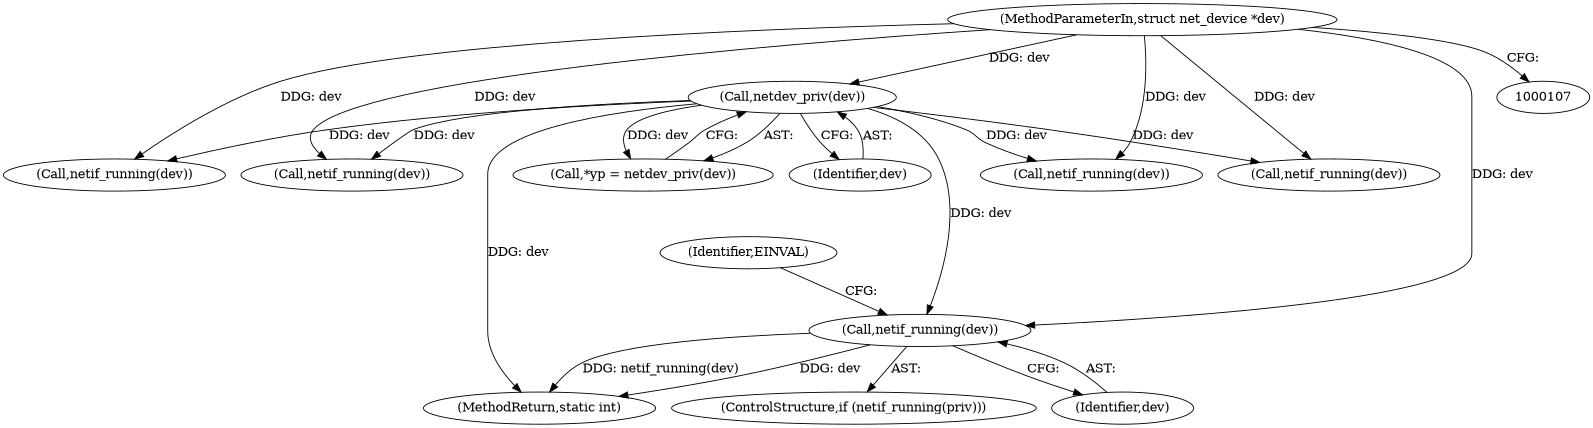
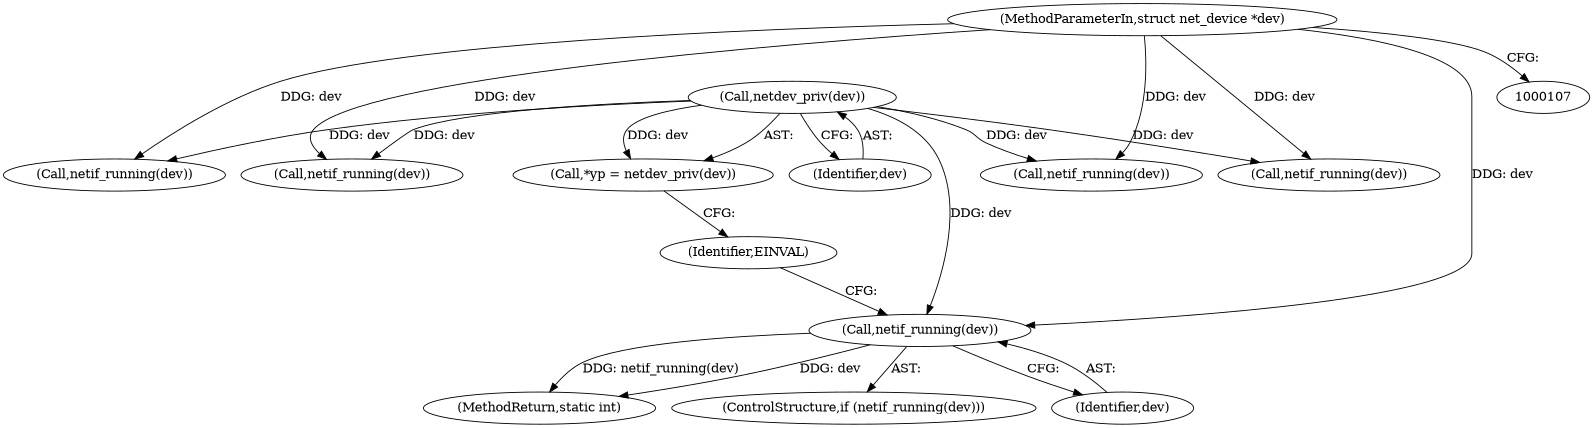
(968, 58) -> none
(699, 134) -> (692, 211)
(490, 169) -> none
(854, 408) -> (854, 408)
